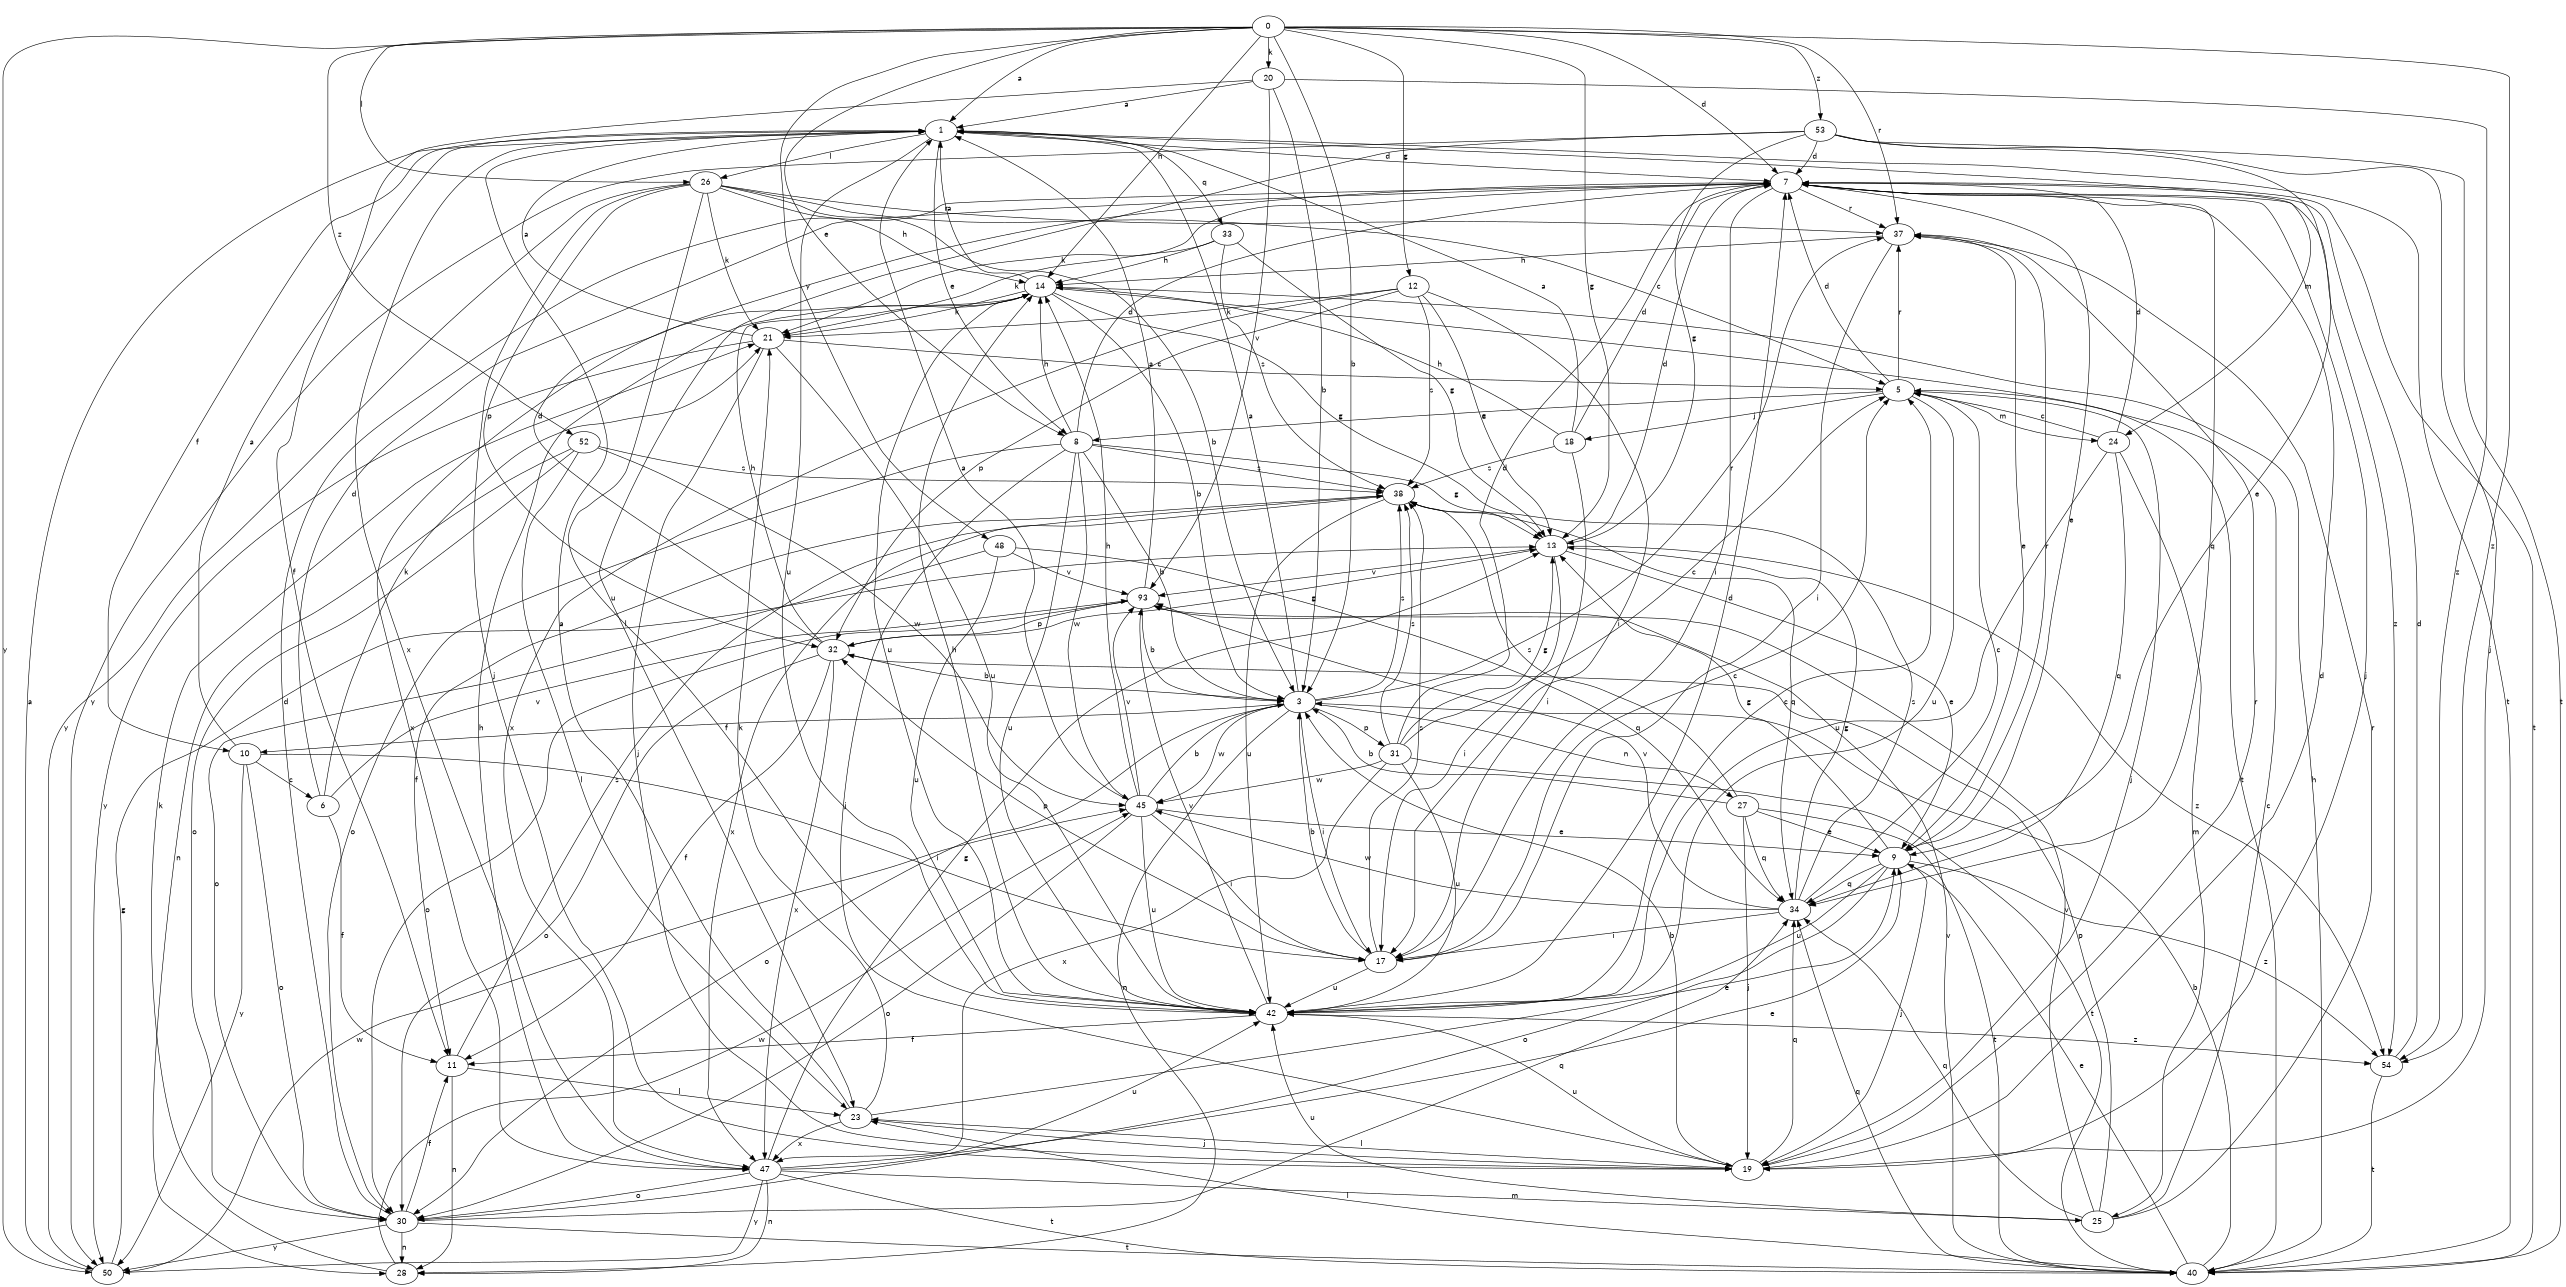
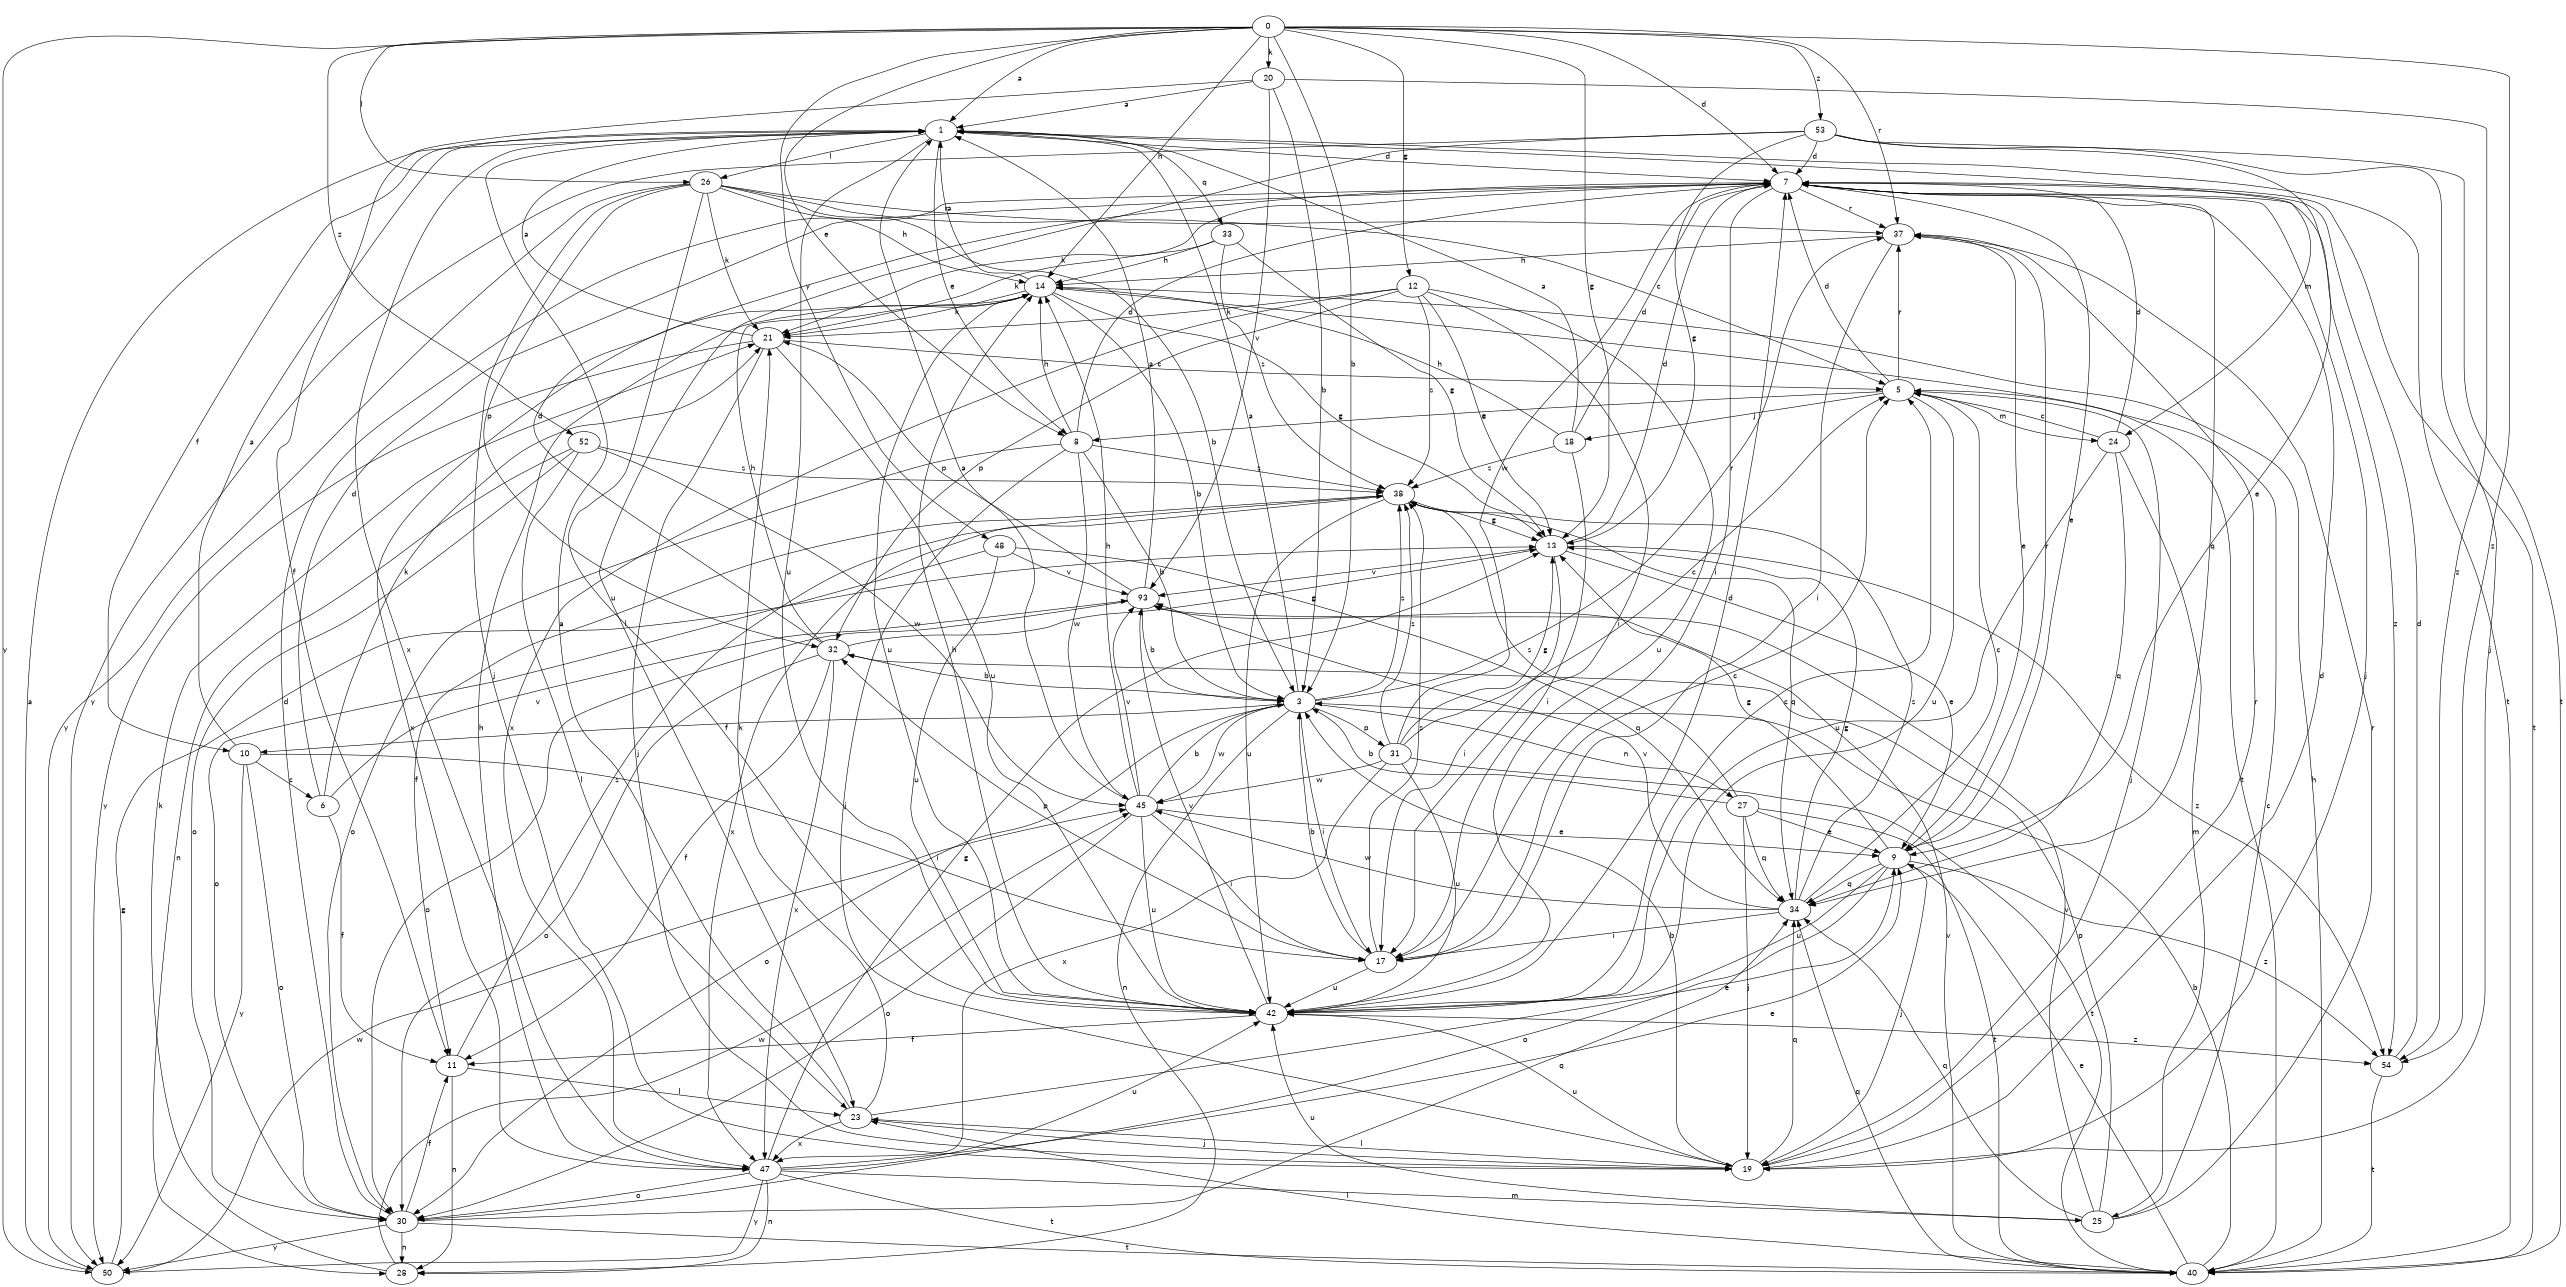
(1309, 467) -> (1472, 518)
(1505, 468) -> (1505, 468)
(1006, 629) -> (941, 472)
(1001, 780) -> (1632, 660)
